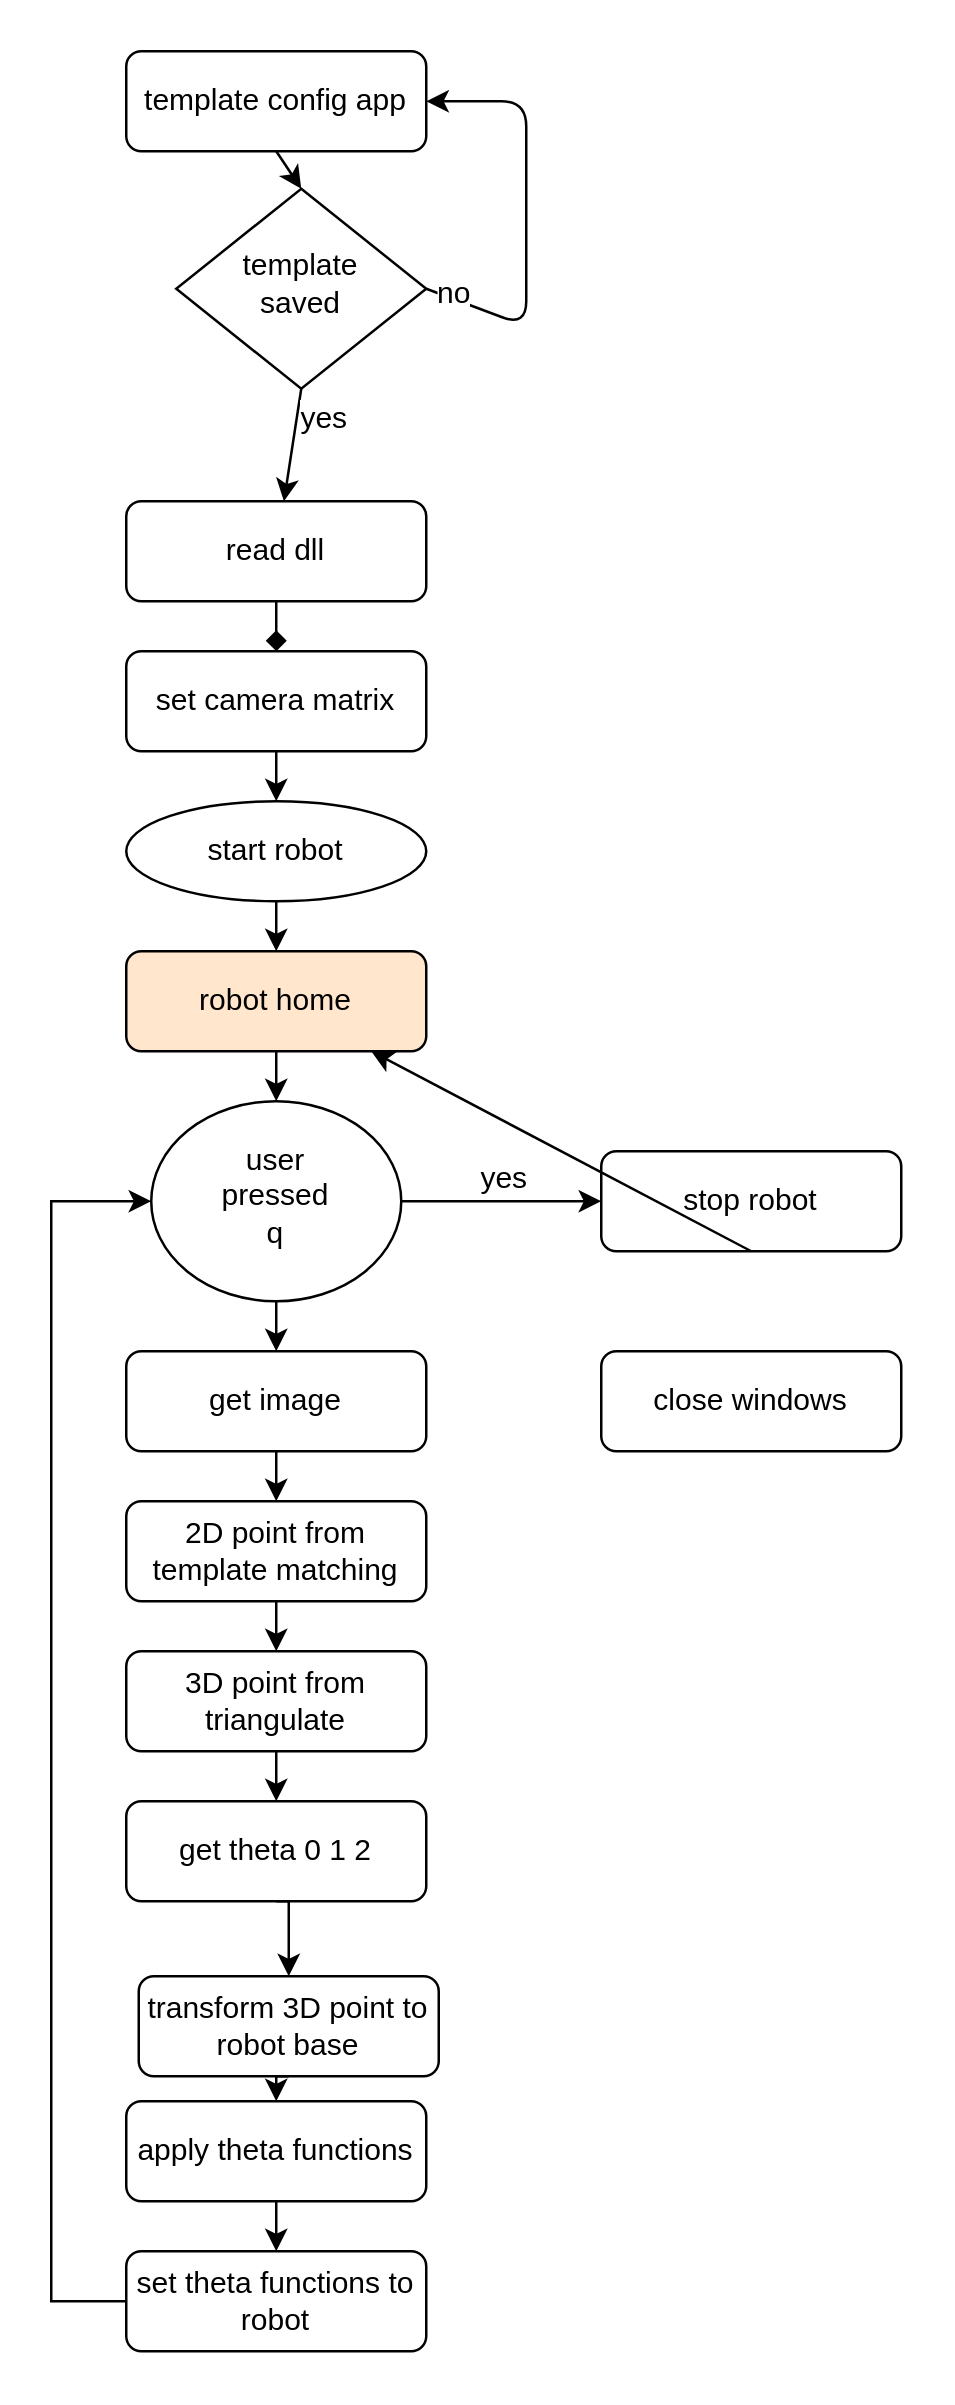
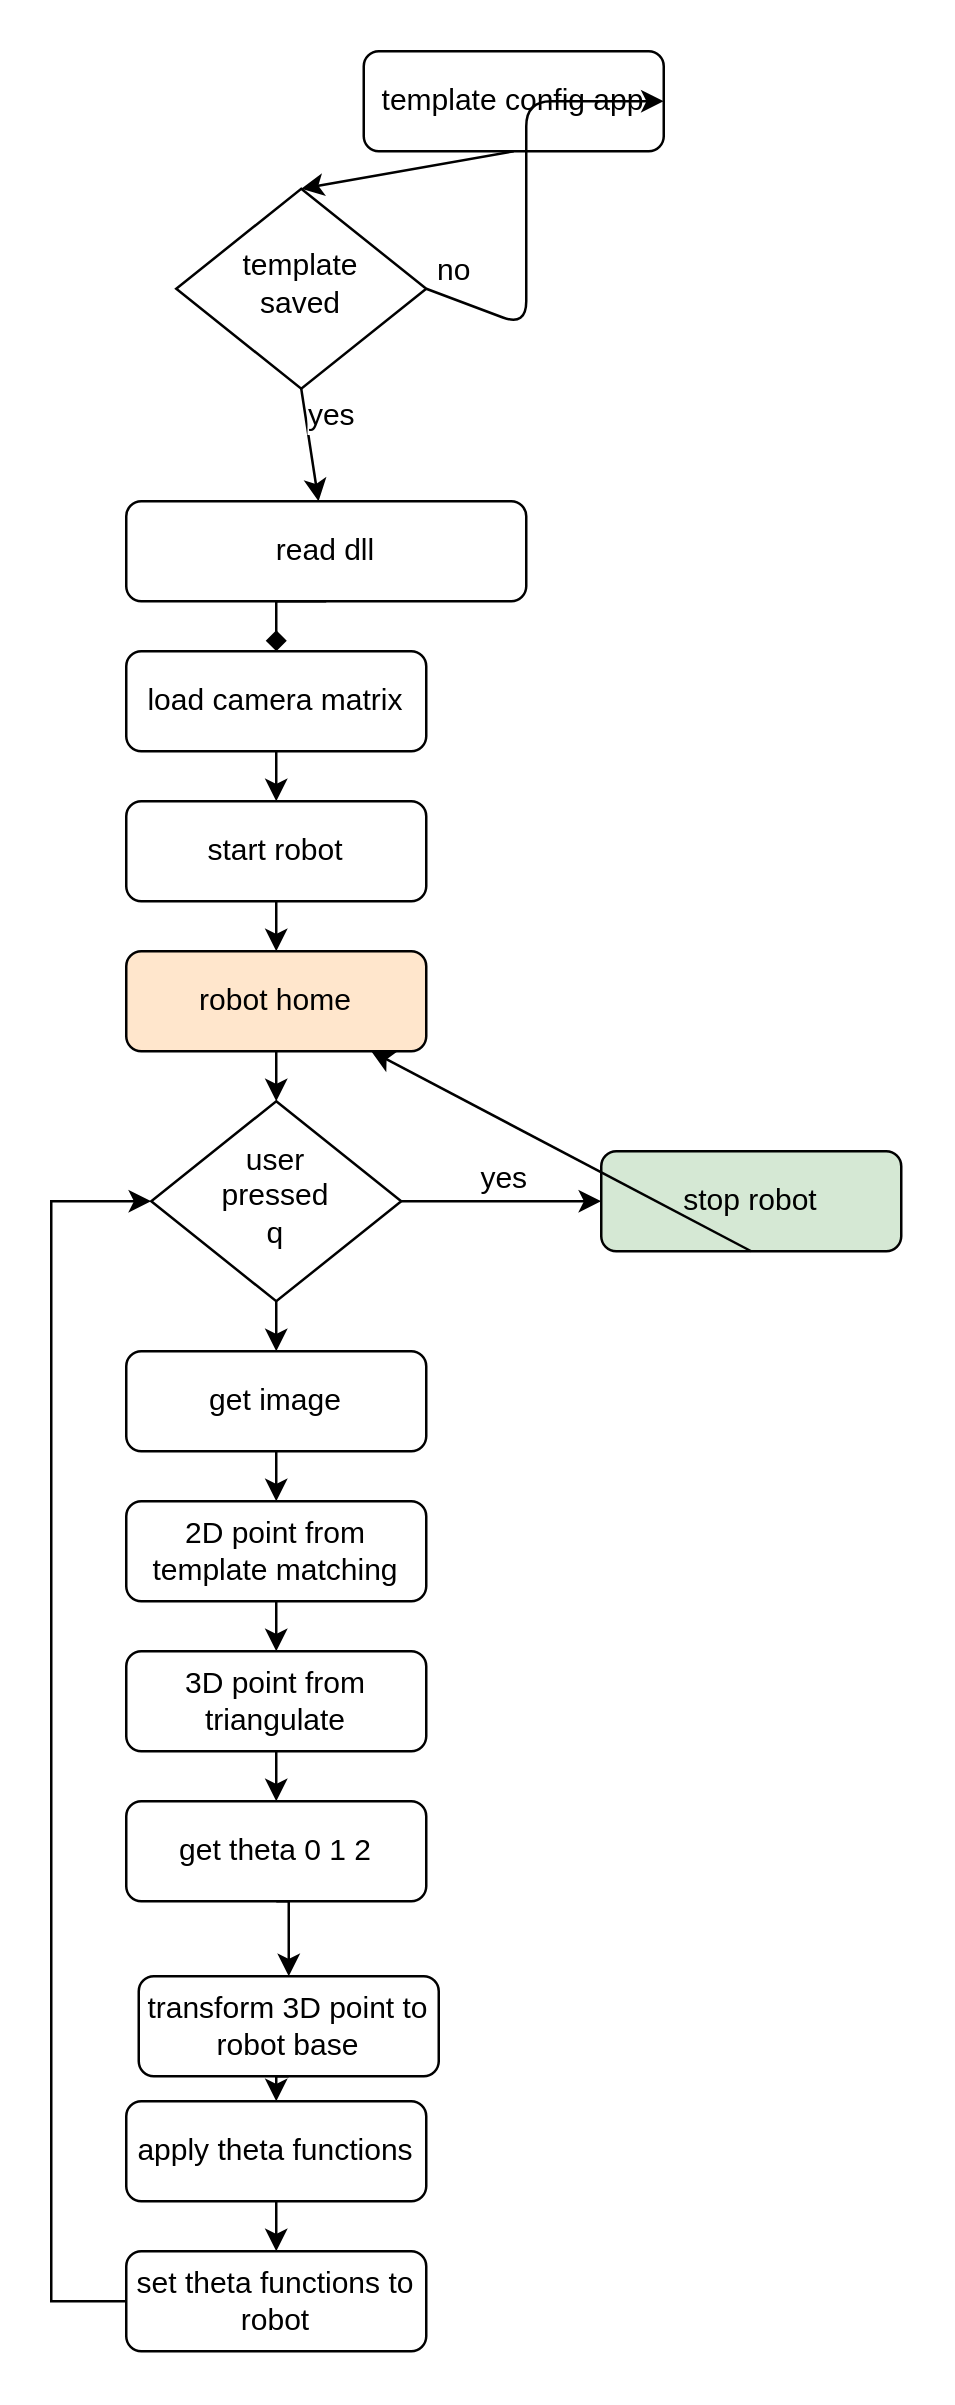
(276, 101) -> (514, 101)
(276, 551) -> (326, 551)
(276, 701) -> (276, 701)
(276, 851) -> (276, 851)
(276, 1201) -> (276, 1201)
(751, 1201) -> (751, 1201)
(751, 1401) -> none
